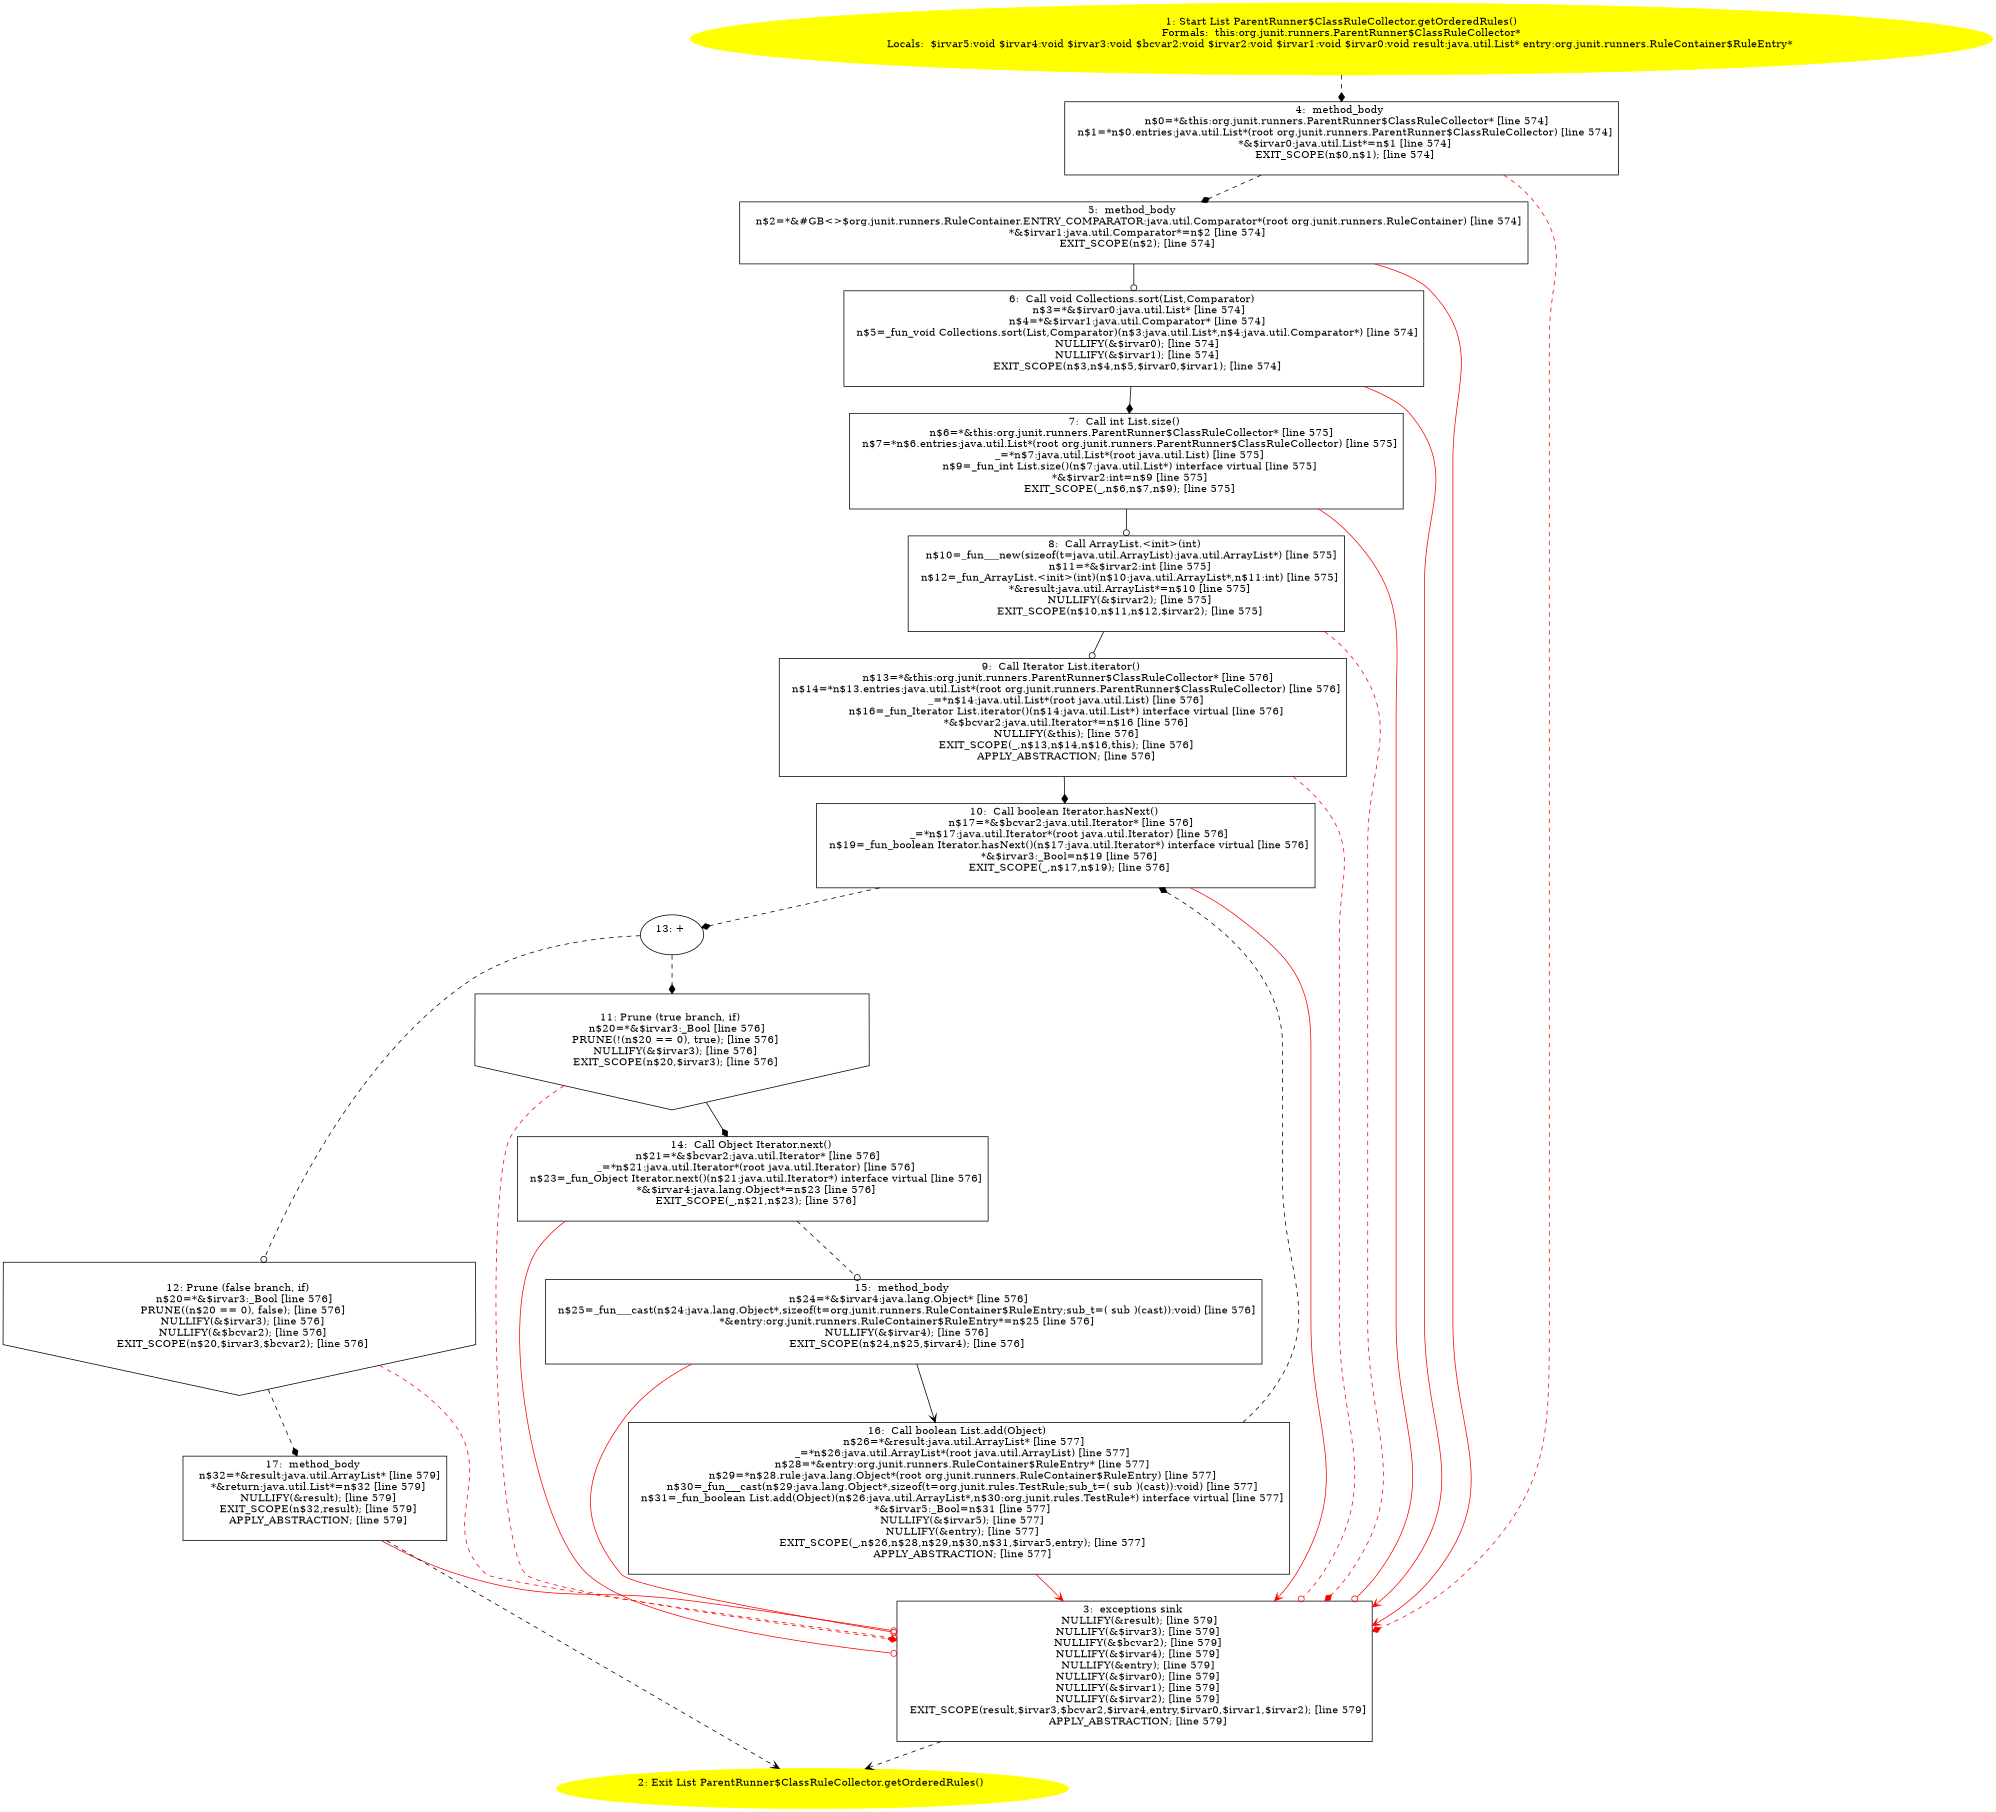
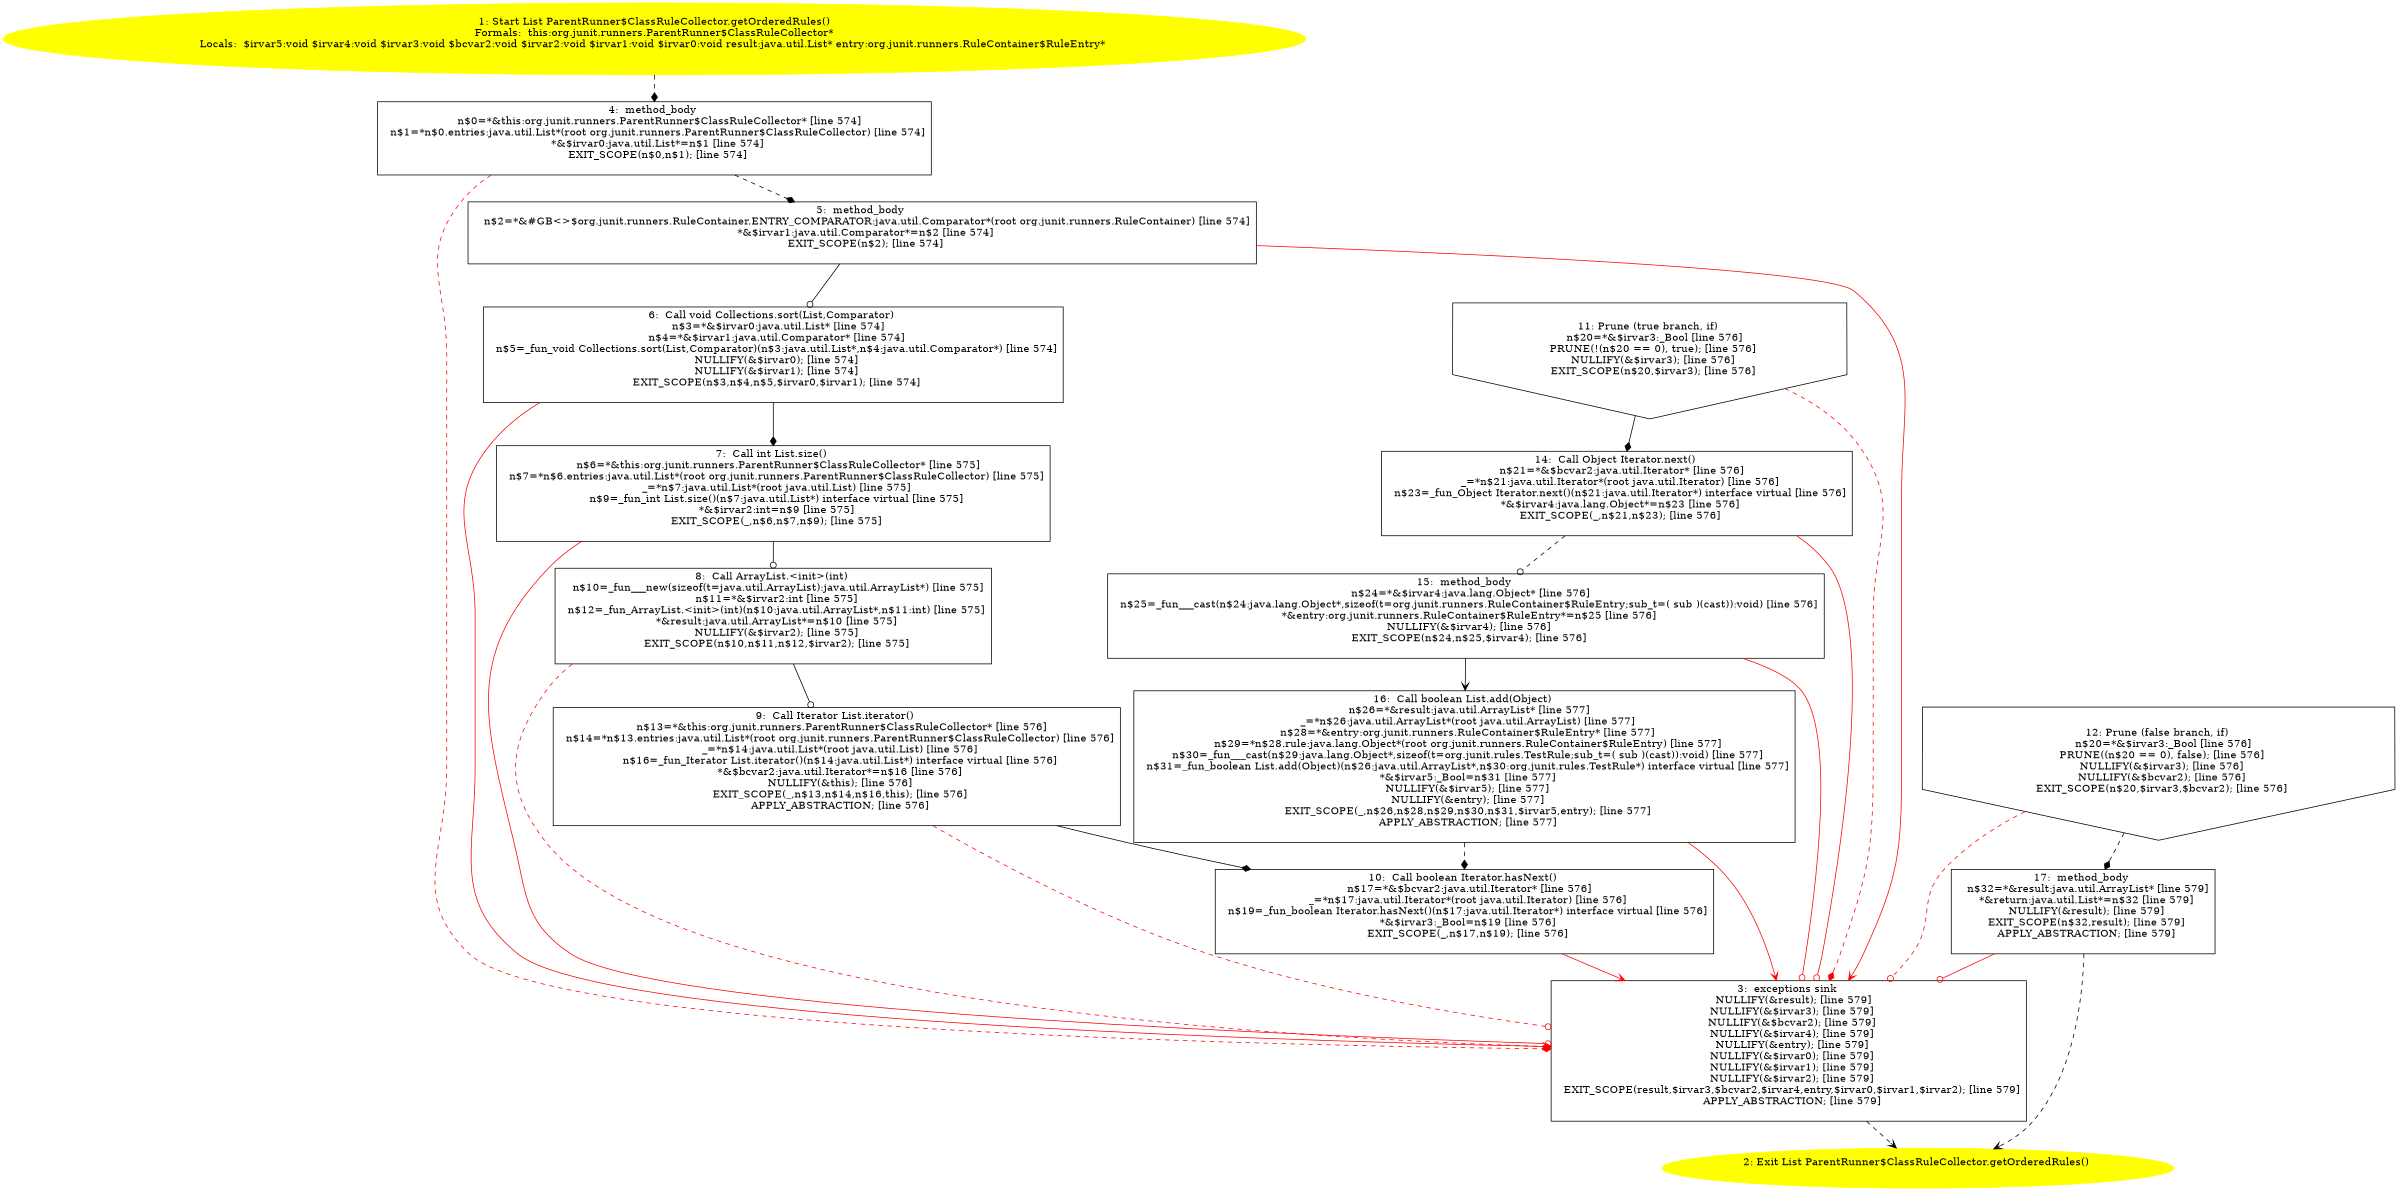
(672, 935) -> none
